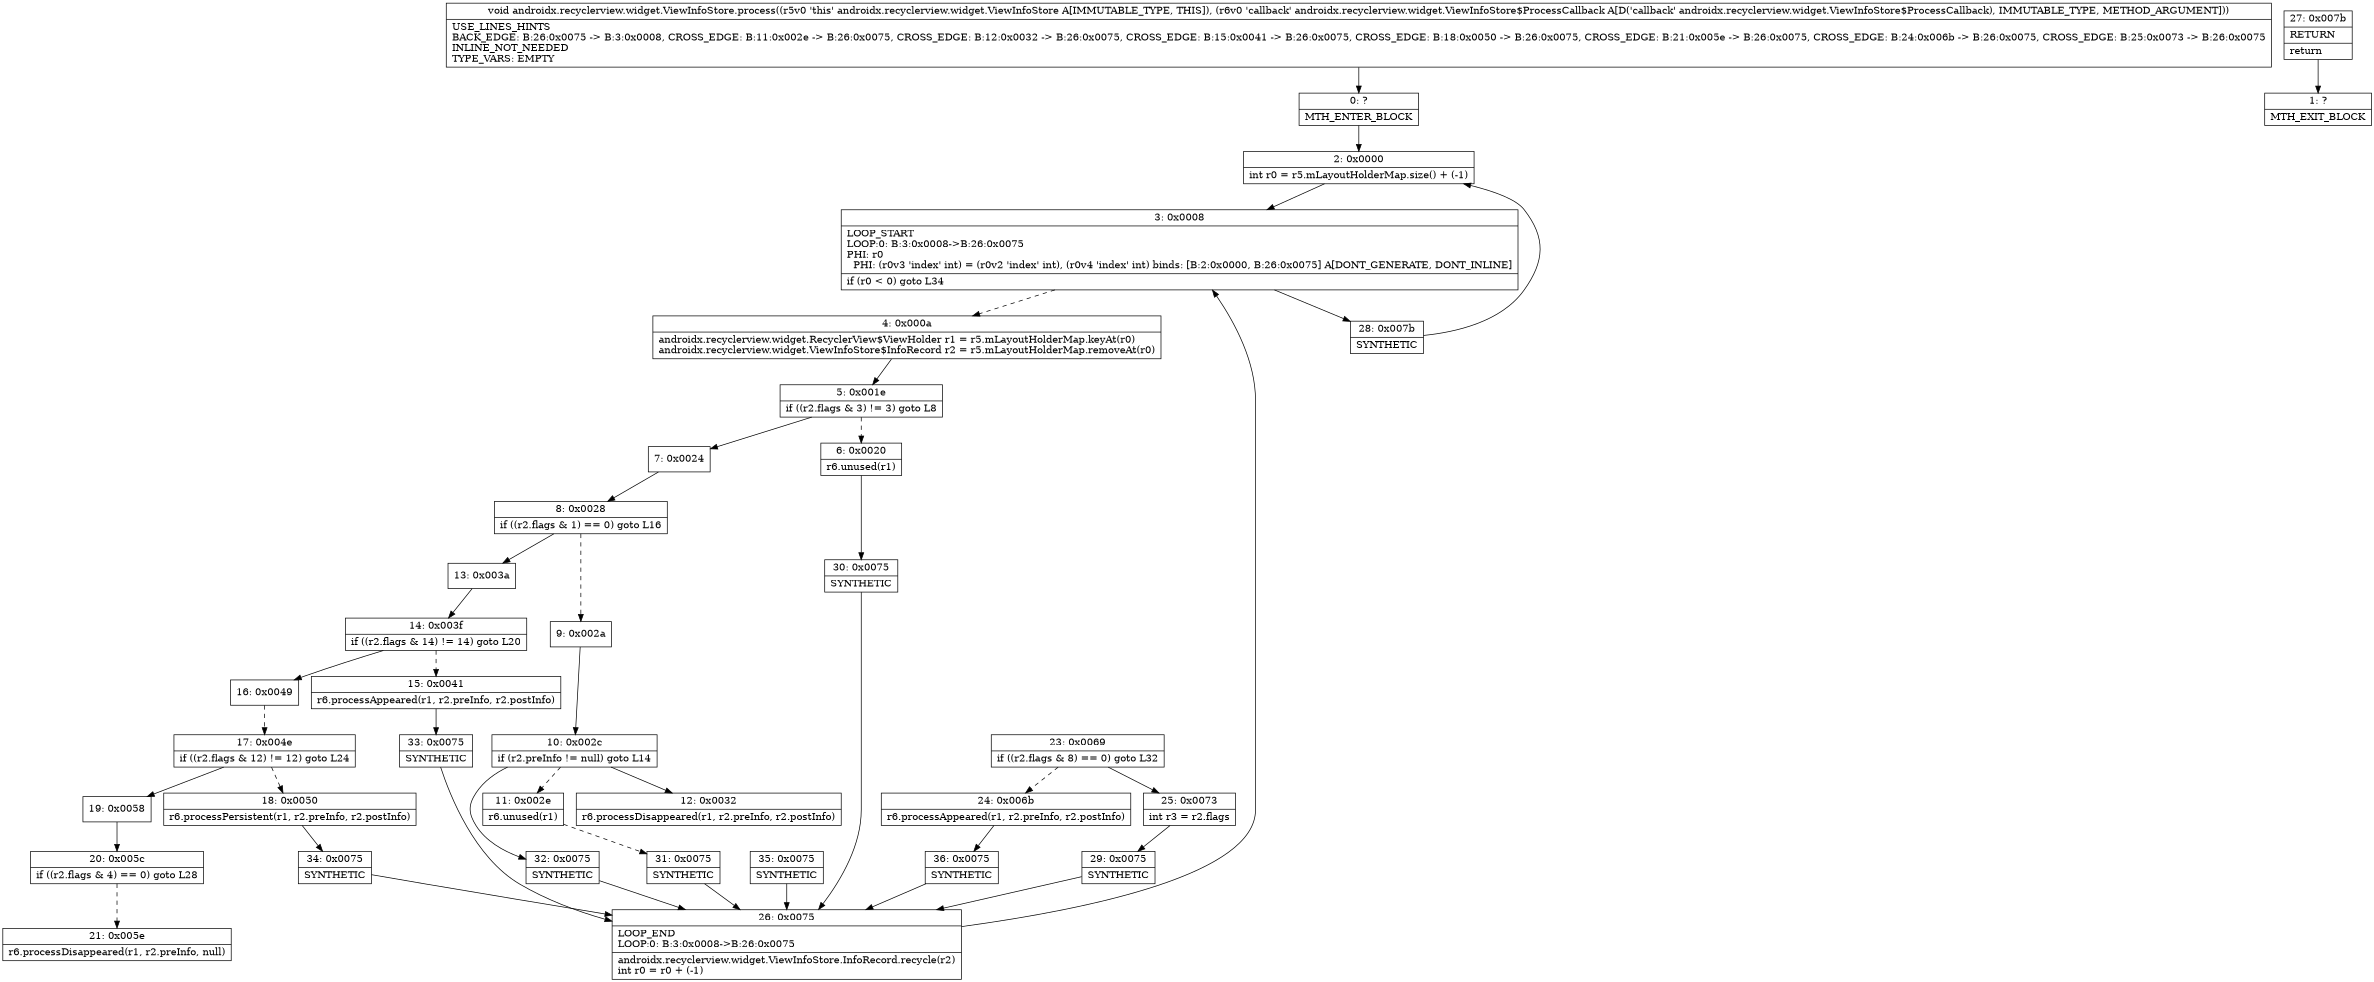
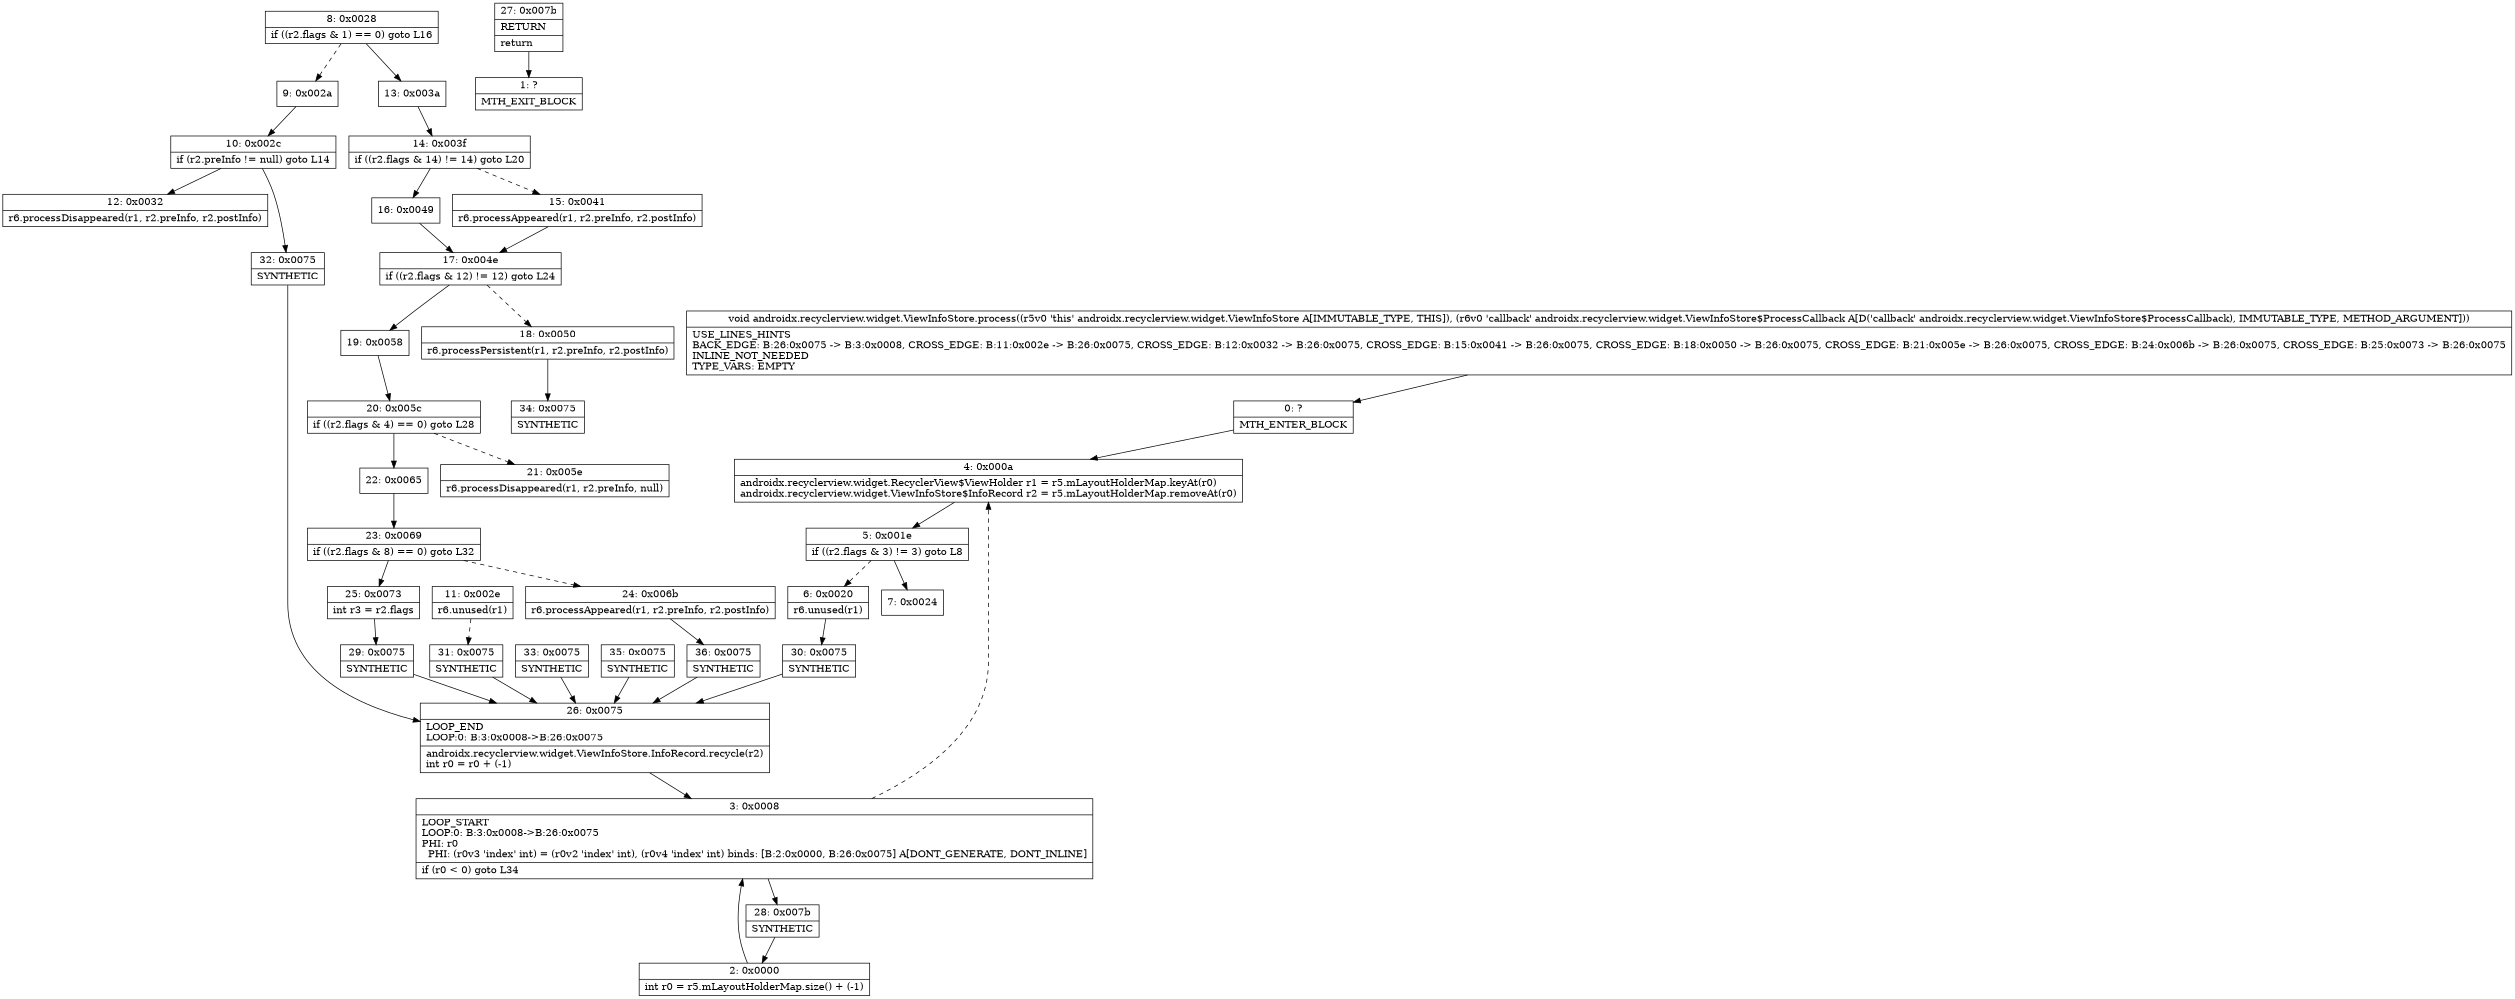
(1359, 135) -> (1165, 444)
none -> (394, 481)
(636, 485) -> none
(265, 717) -> (434, 236)
(436, 718) -> (527, 238)
(551, 777) -> none
(488, 895) -> none
